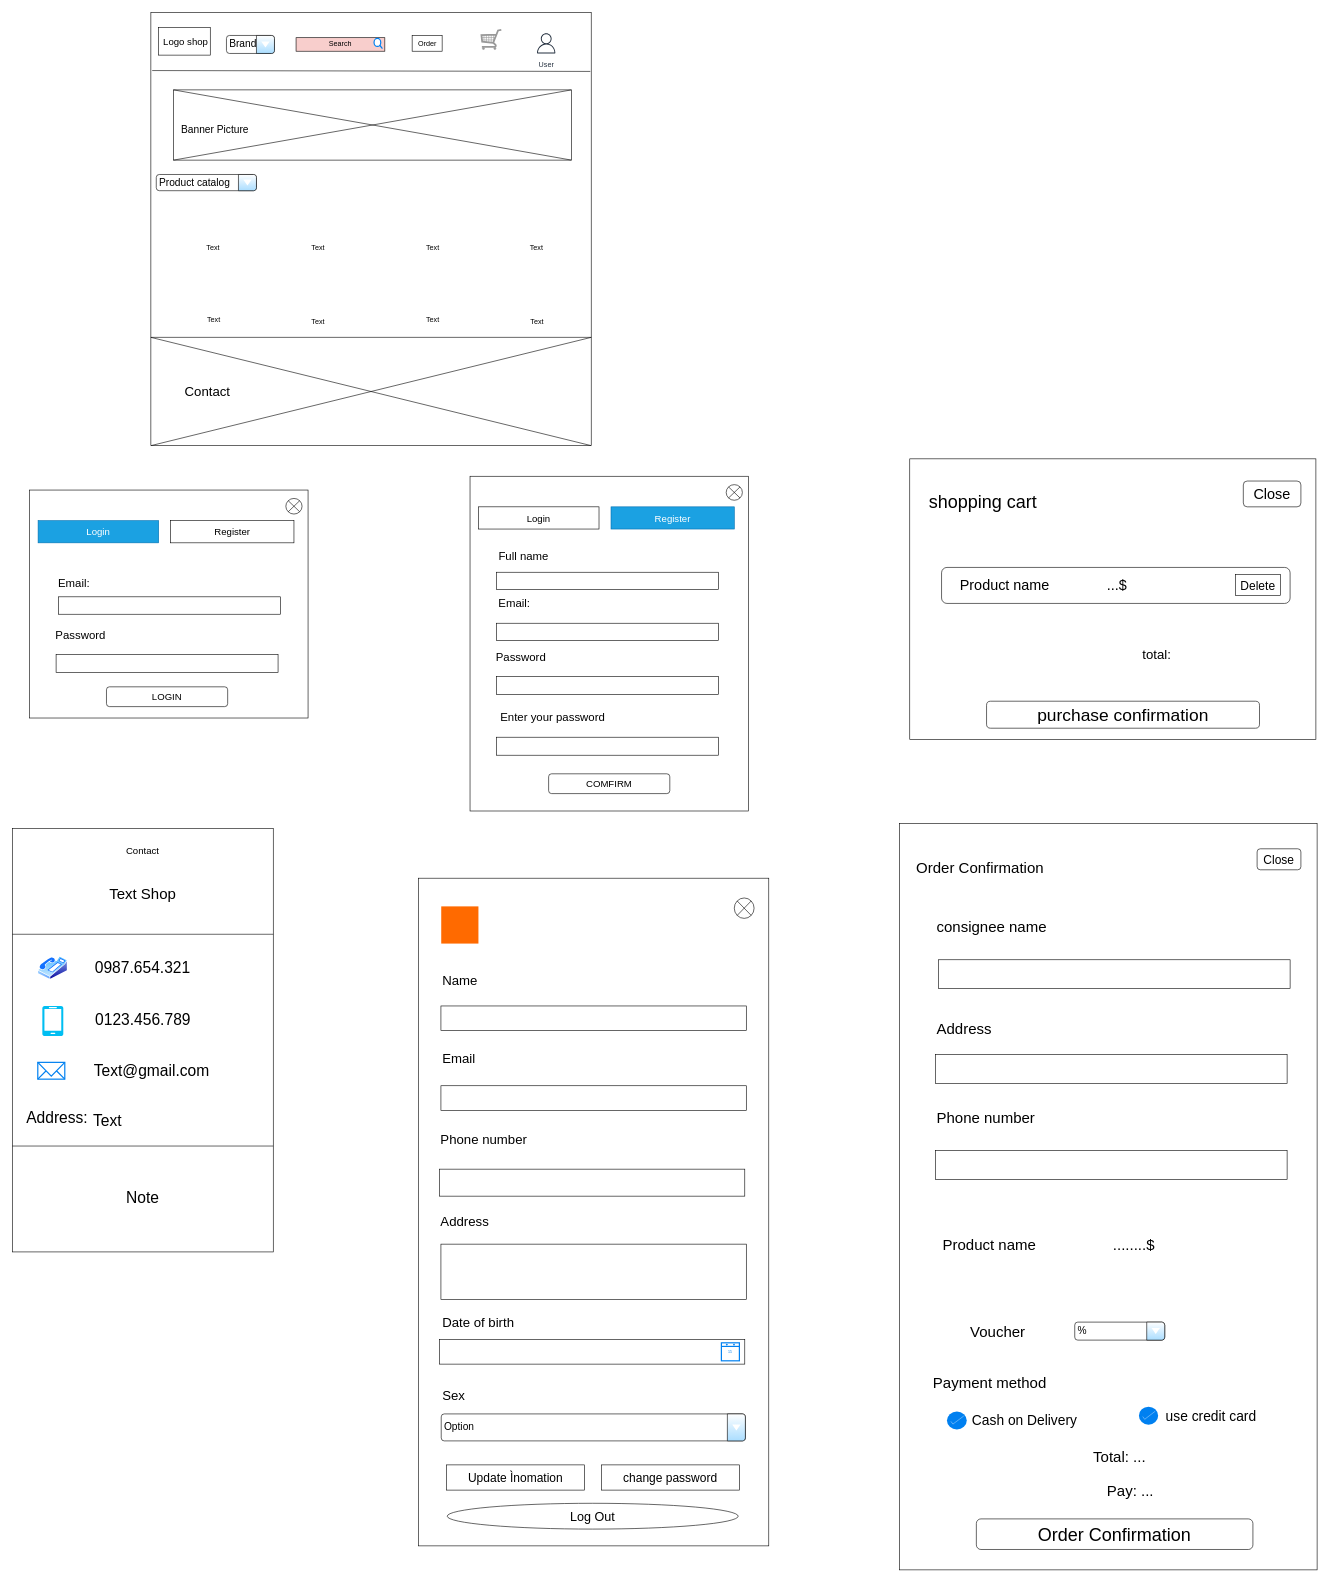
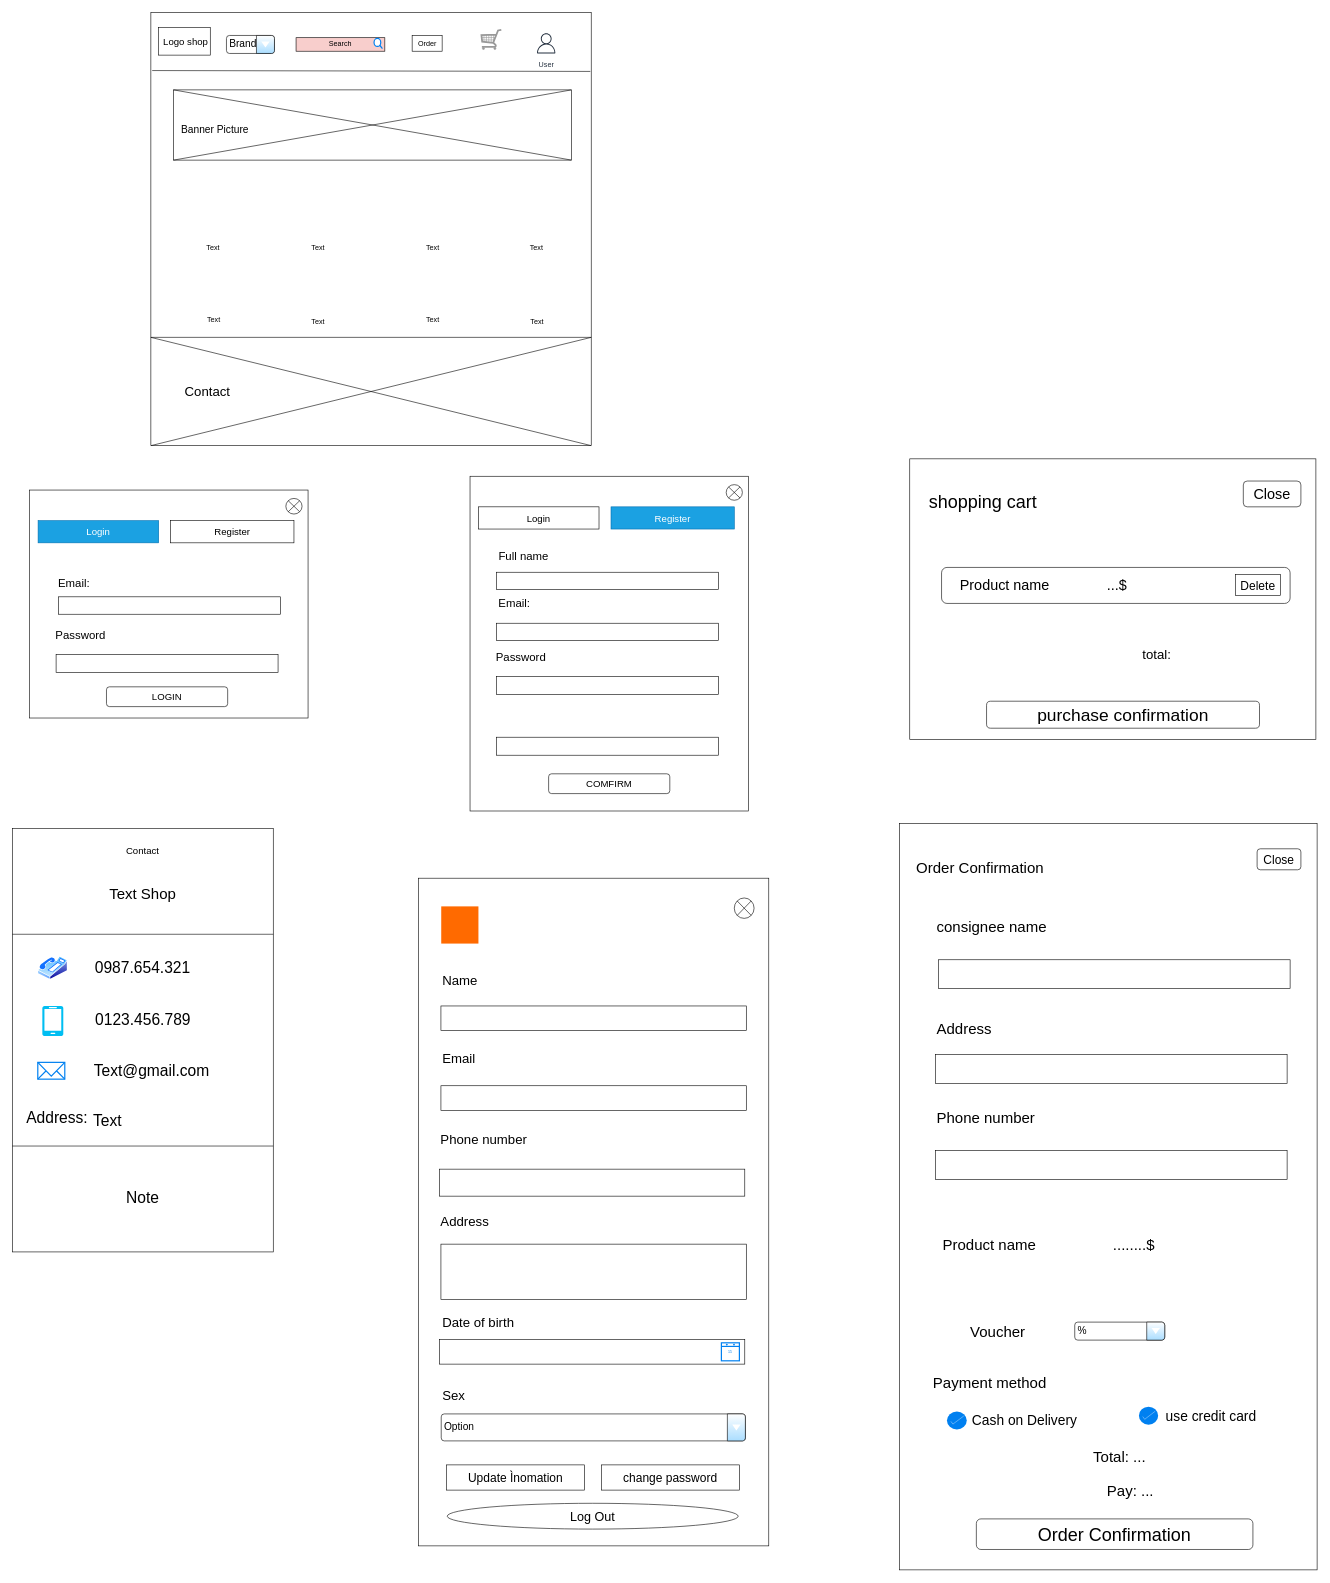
(206, 182) -> none
(553, 717) -> none
